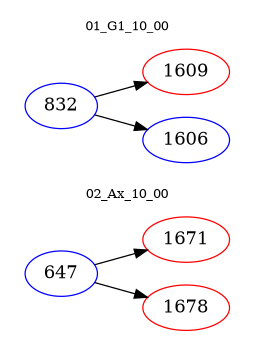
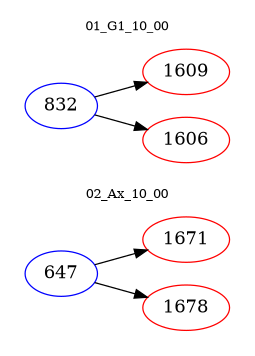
(186, 140) -> (186, 140)
